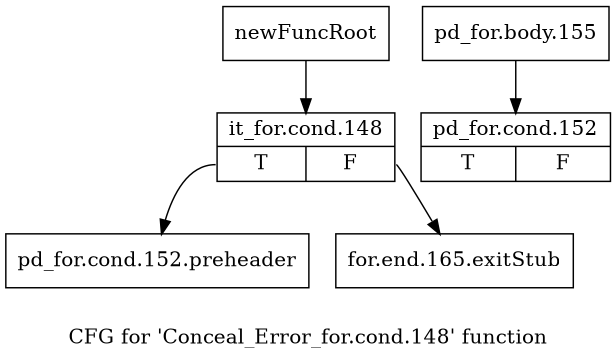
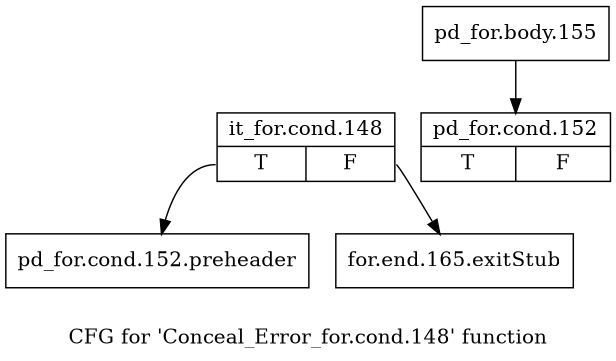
(306, 34) -> none
